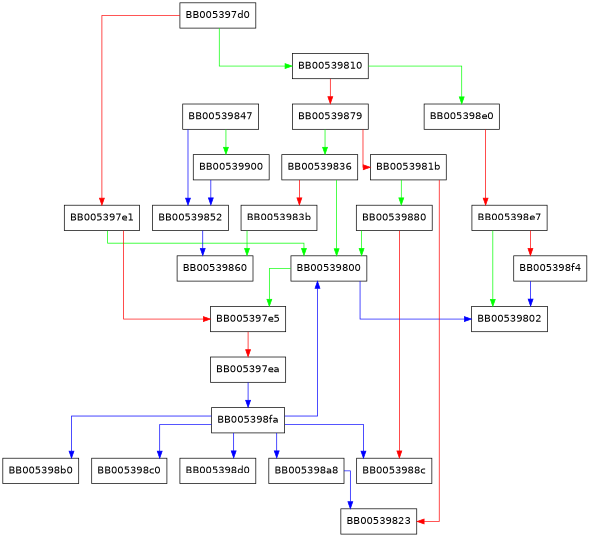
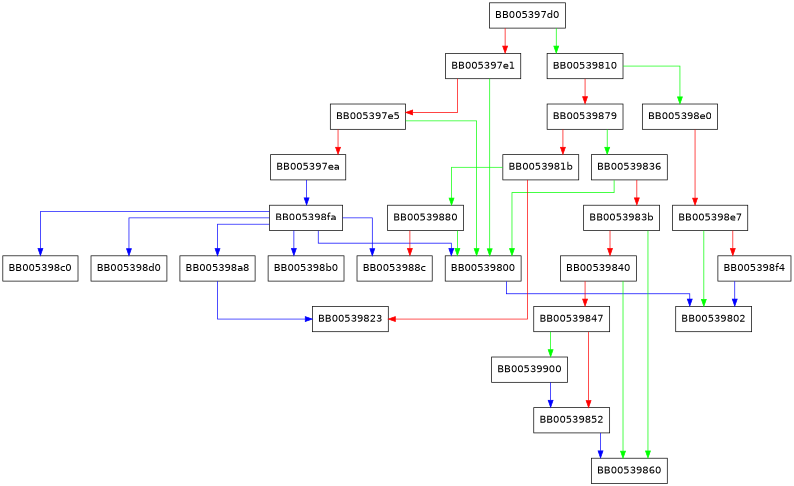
(188, 164) -> (589, 366)
none -> (598, 268)
(269, 273) -> (477, 149)
